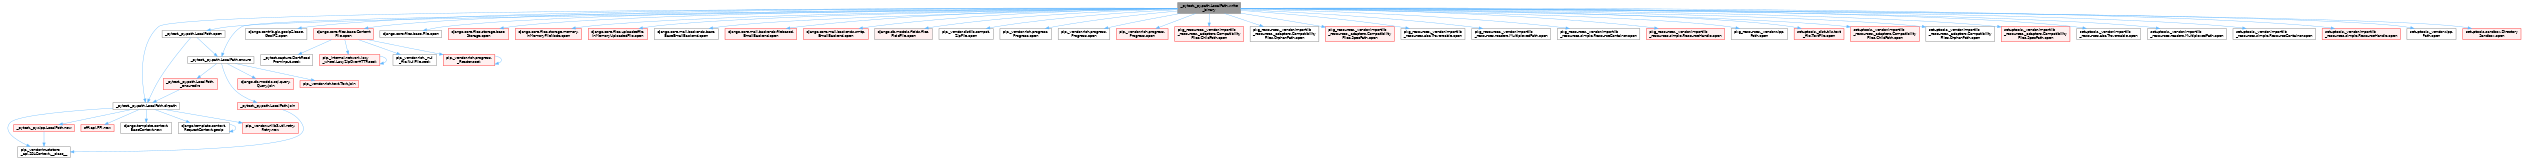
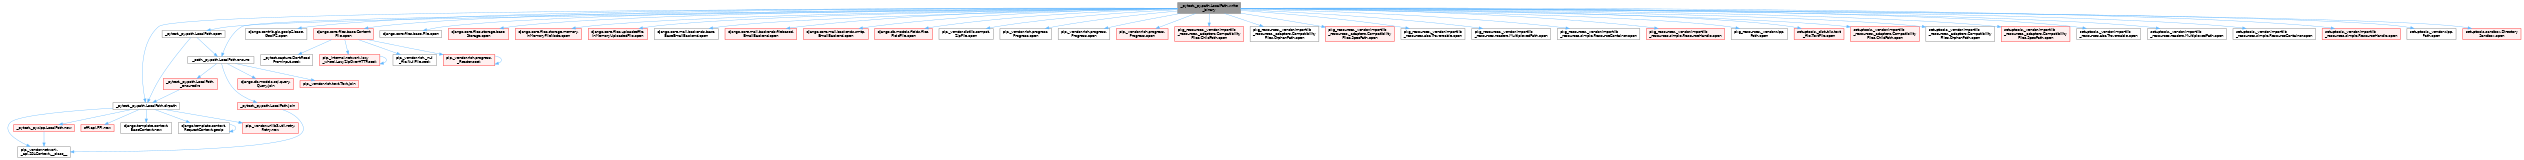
(903, 34) -> (903, 34)
(221, 60) -> (221, 60)
(44, 152) -> (44, 152)
